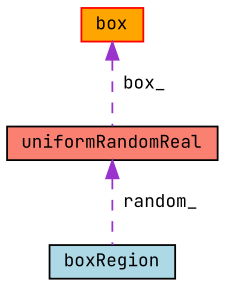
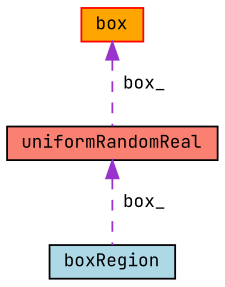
(156, 203) -> (140, 203)
